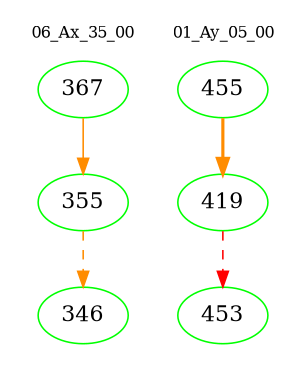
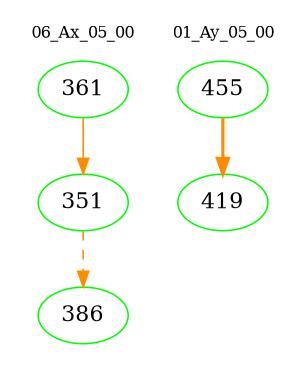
(83, 34) -> (83, 34)
(83, 89) -> (83, 89)
(83, 202) -> (83, 202)
(83, 315) -> (83, 315)
(223, 315) -> none
